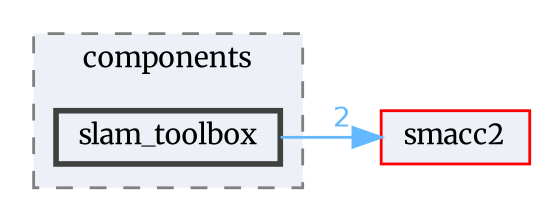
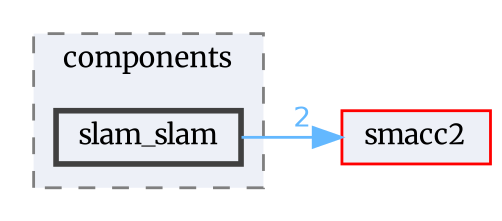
(168, 137) -> (149, 137)
